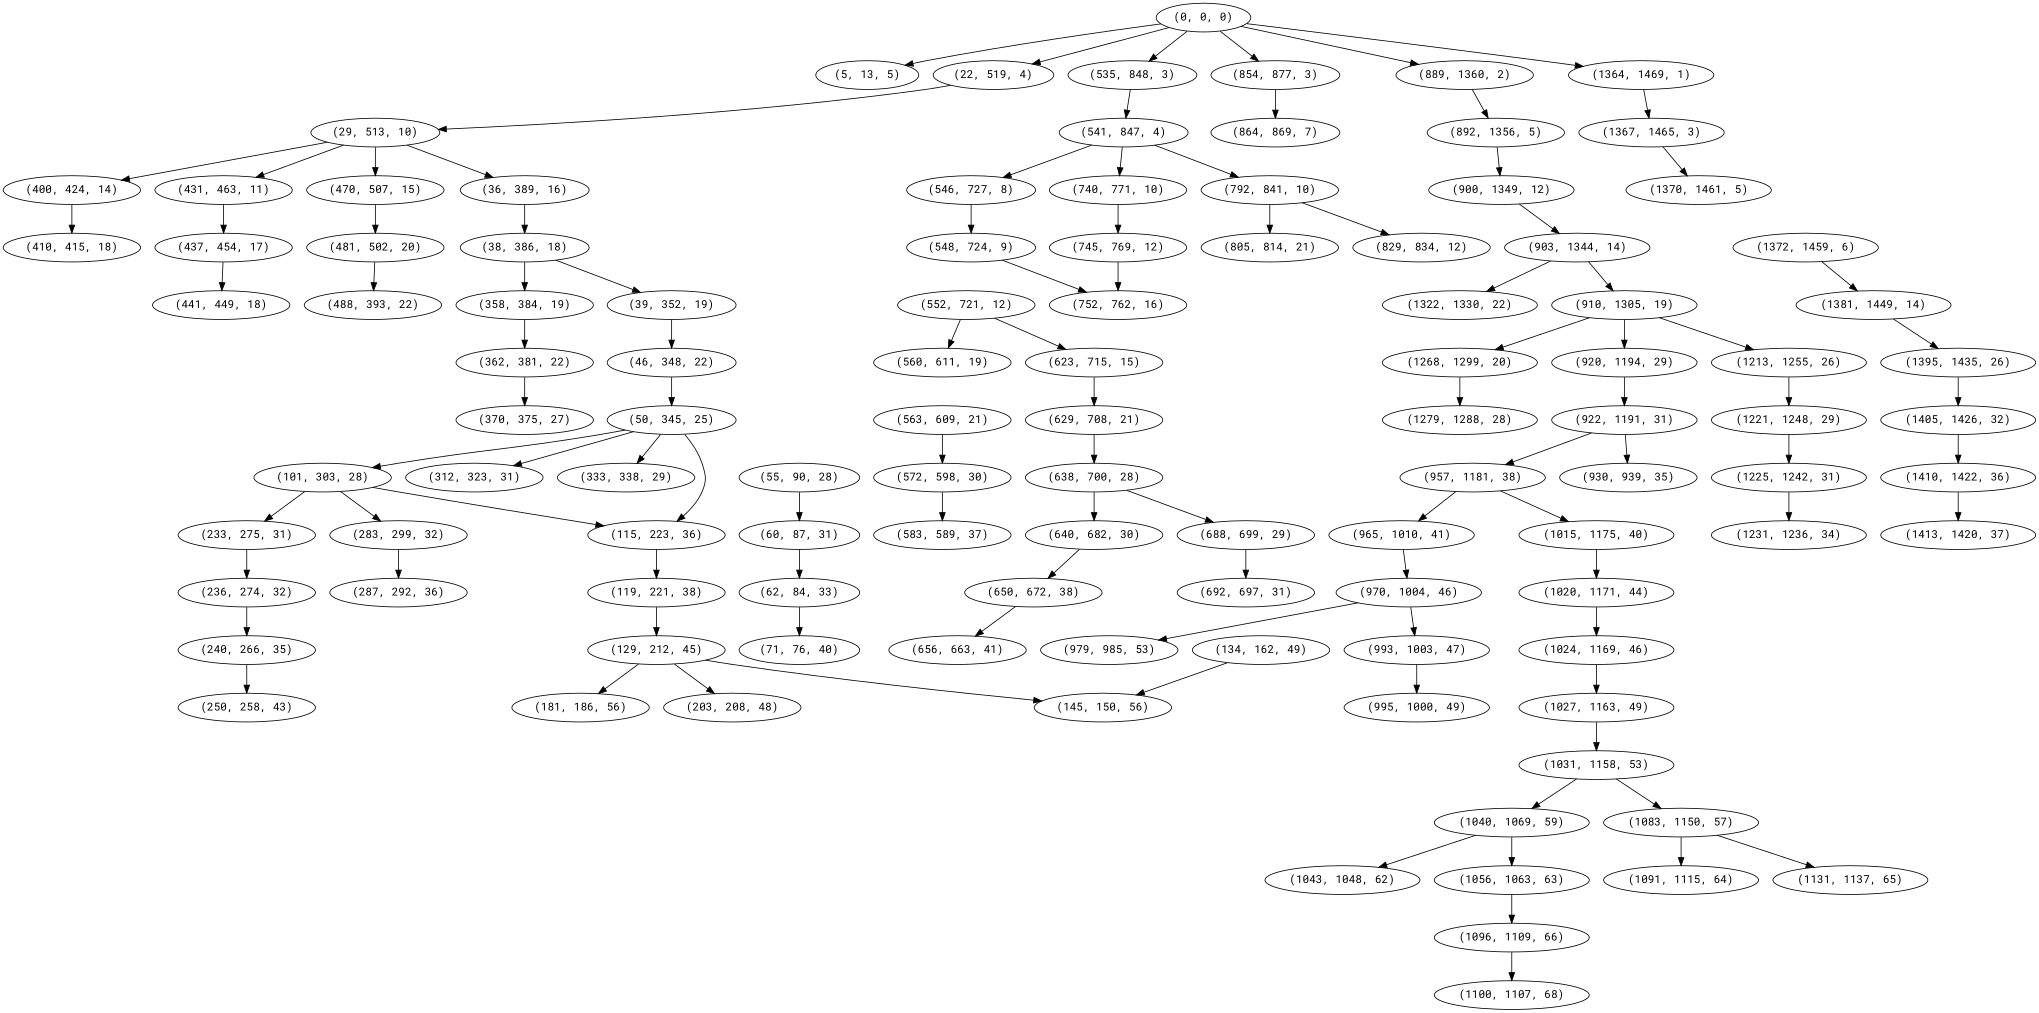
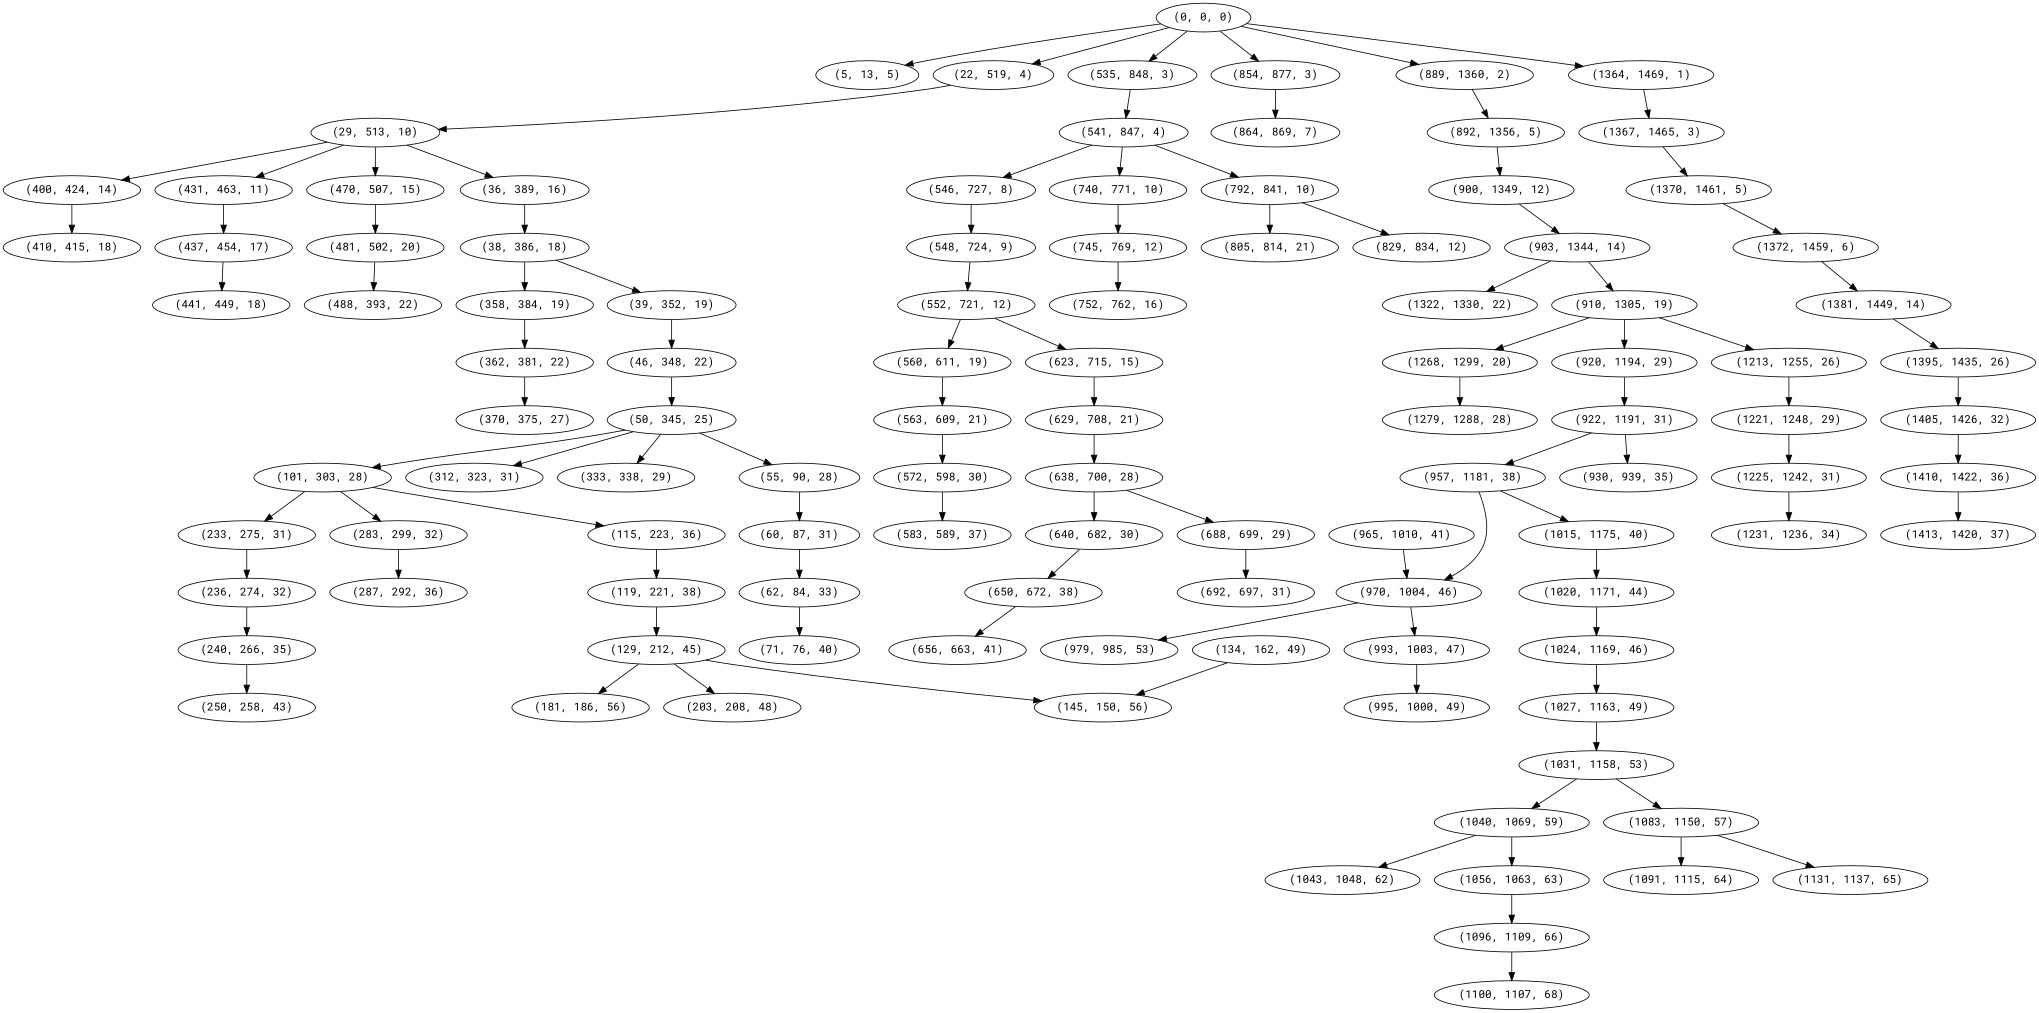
none -> (1749, 217)
(1041, 275) -> (969, 272)
none -> (942, 387)
(705, 476) -> (732, 447)
(1440, 504) -> (1485, 541)
